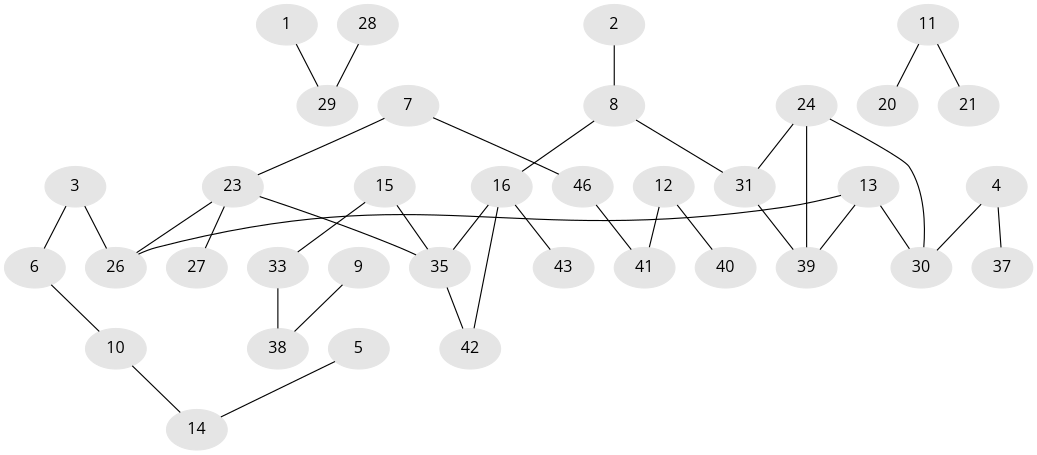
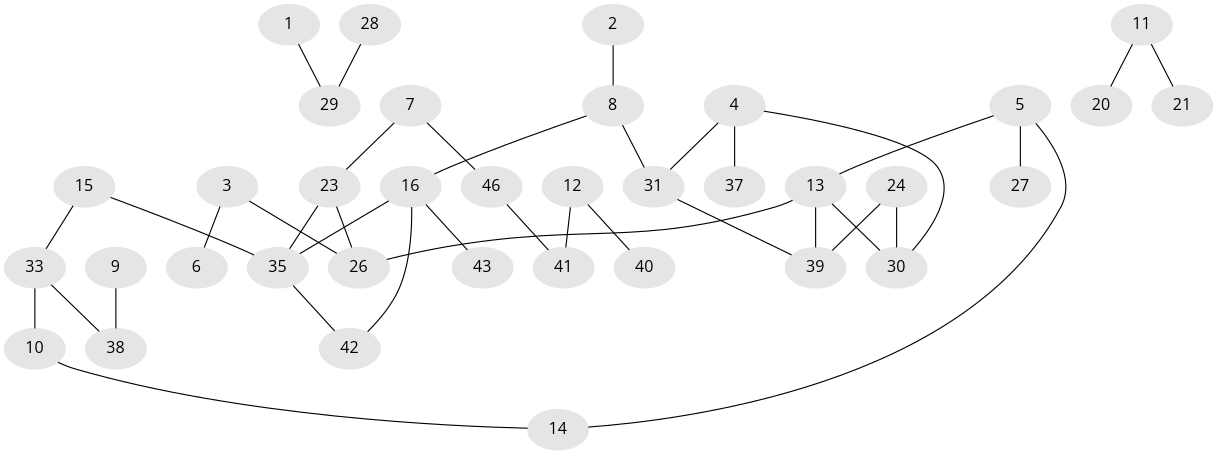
none -> (916, 143)
(776, 146) -> (694, 146)
(215, 227) -> (1020, 146)
(75, 308) -> (35, 308)
